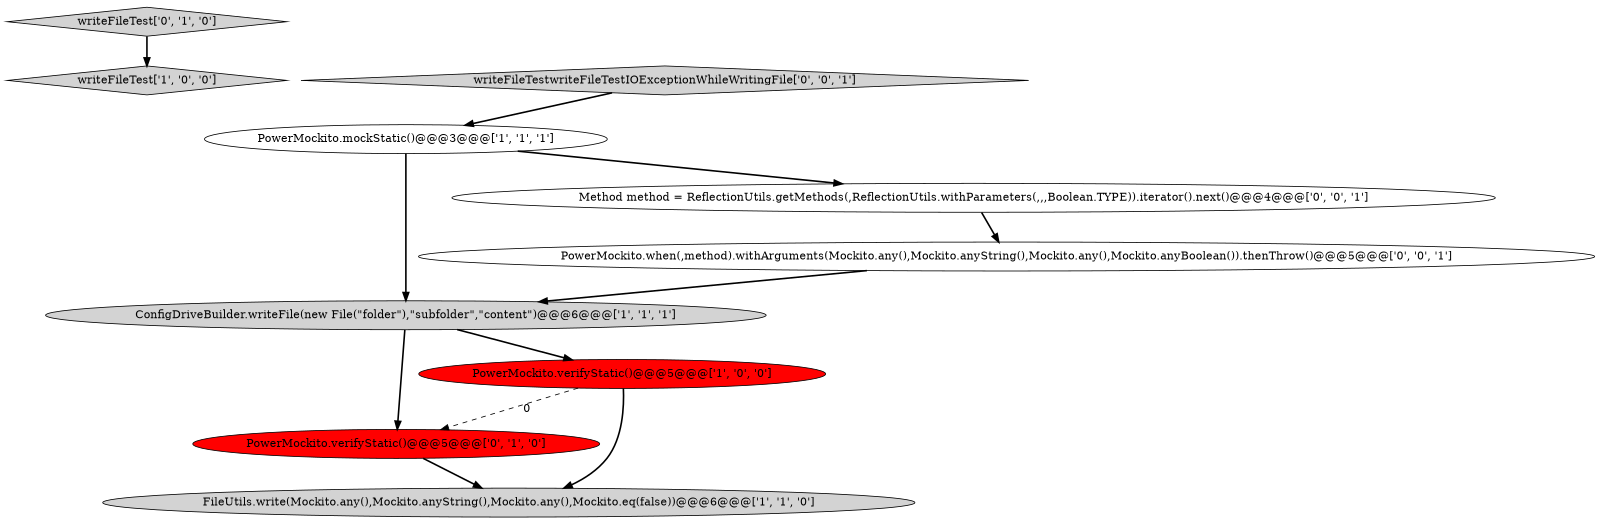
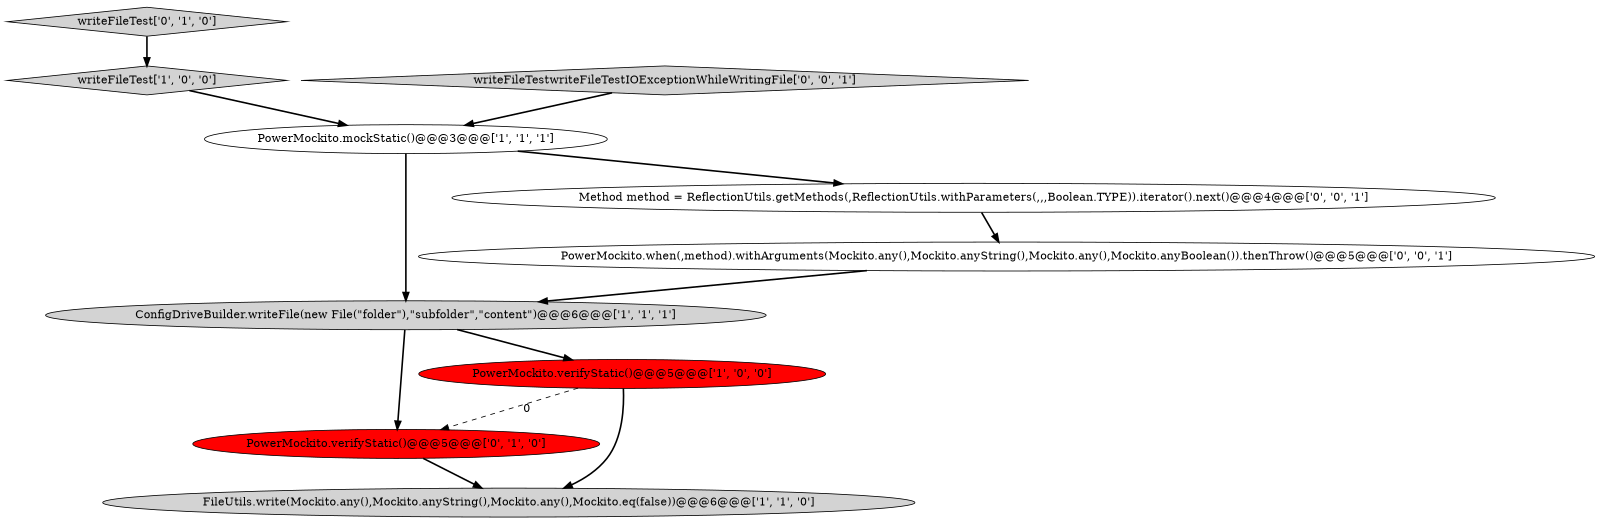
none -> (264, 107)
